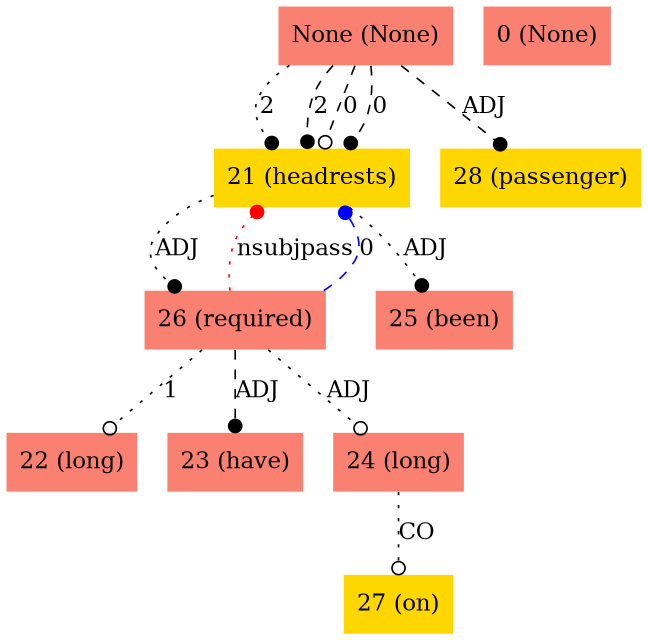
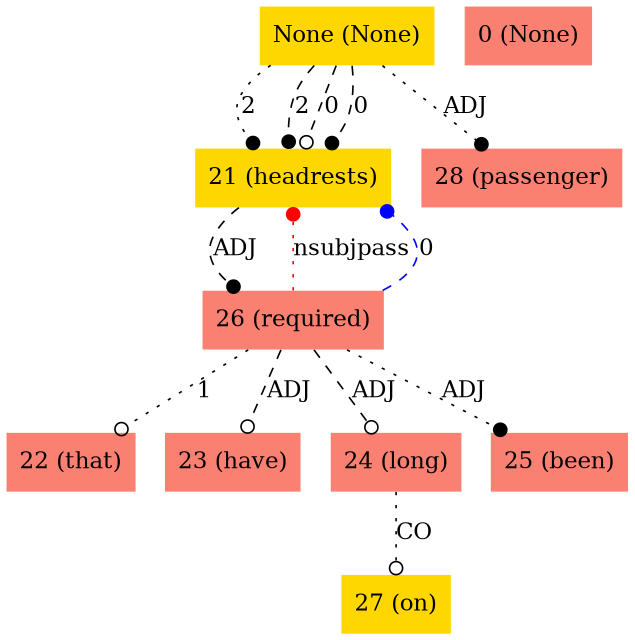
(366, 36) -> (347, 36)
(448, 103) -> (429, 103)
(541, 178) -> (522, 178)
(161, 229) -> (211, 243)
(386, 241) -> (421, 388)
(235, 385) -> (266, 385)
(312, 387) -> (341, 386)
(72, 462) -> (71, 462)
